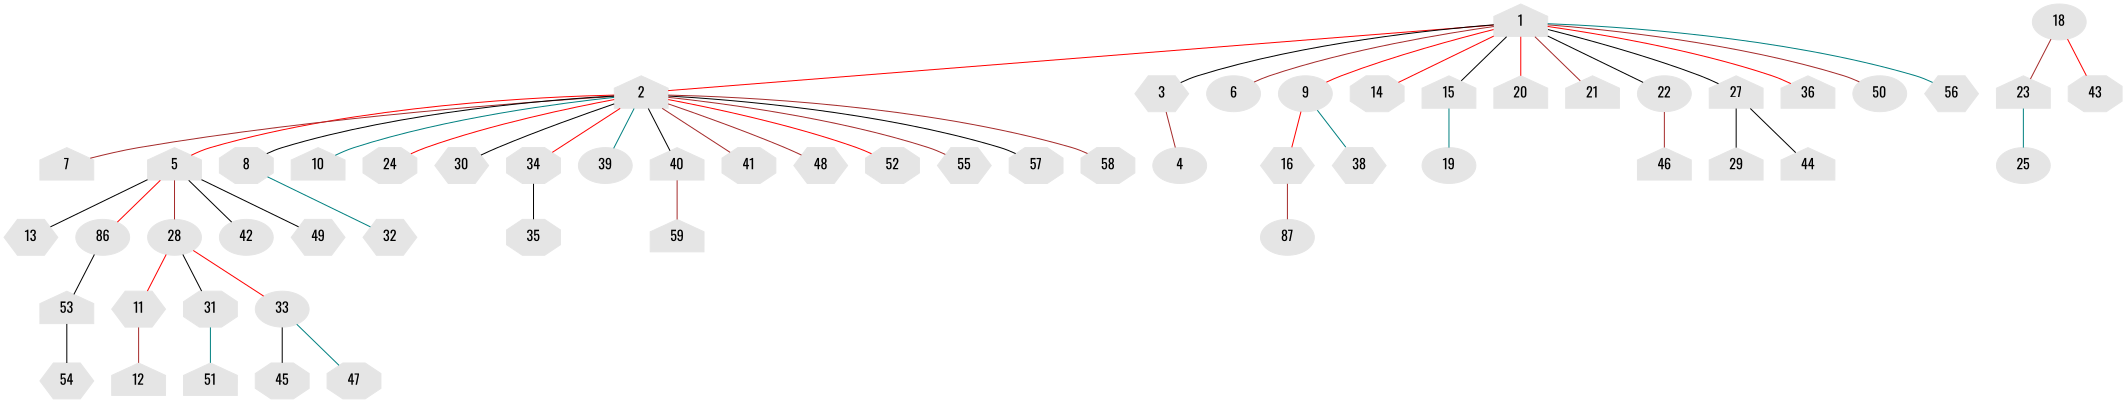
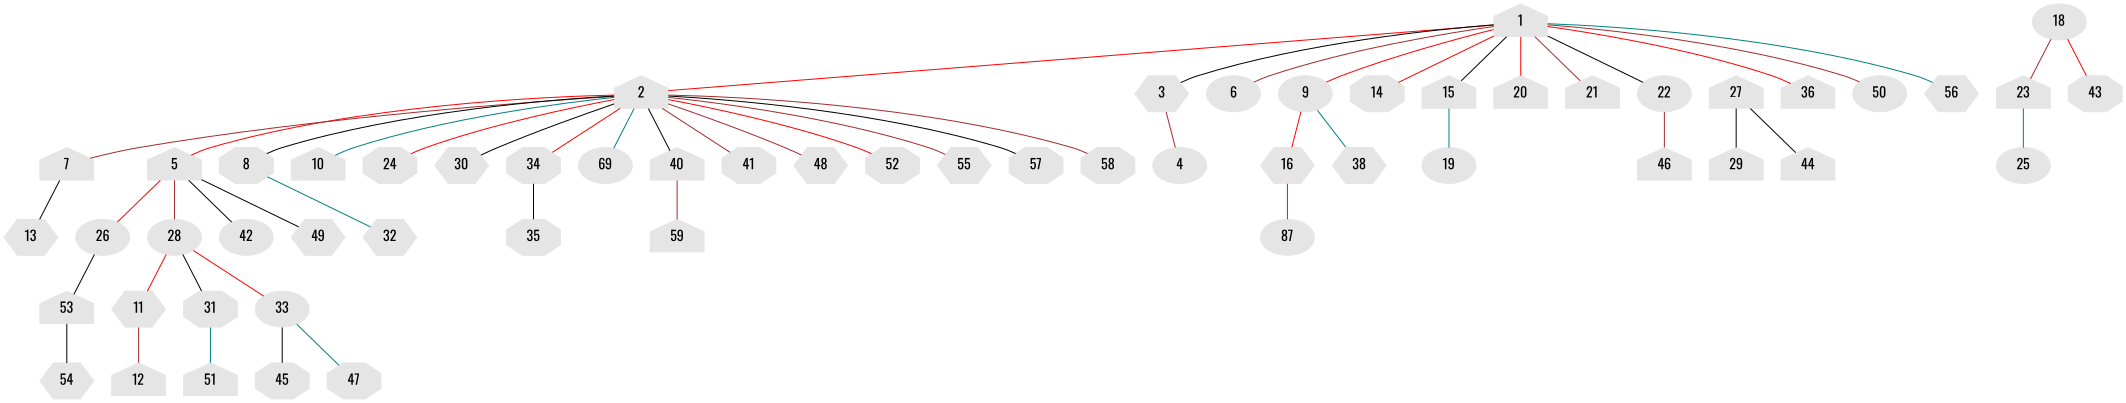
(1634, 53) -> none
(605, 166) -> (605, 166)
(99, 203) -> (50, 200)
(103, 237) -> (103, 237)
